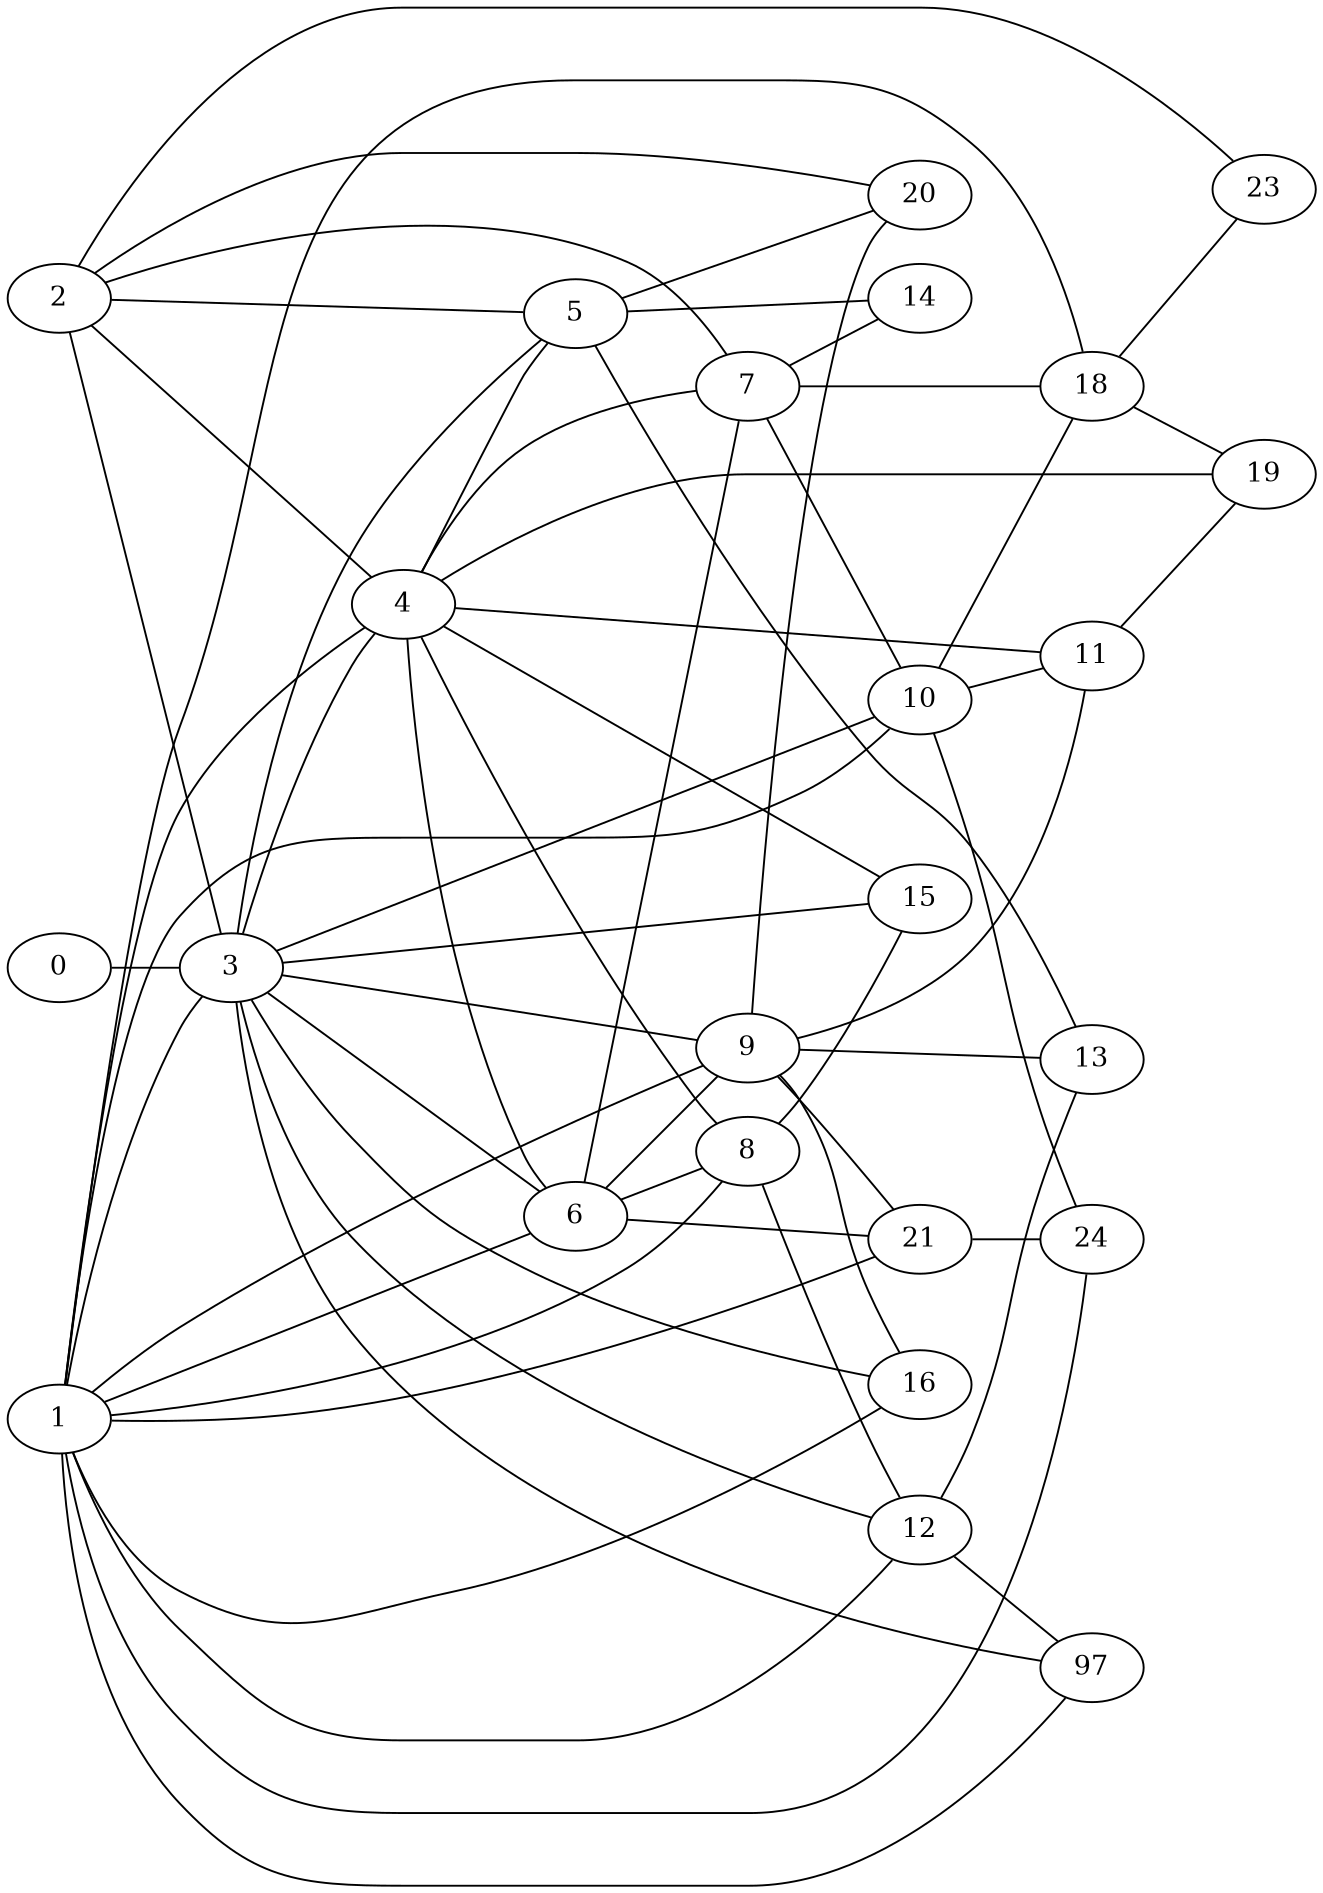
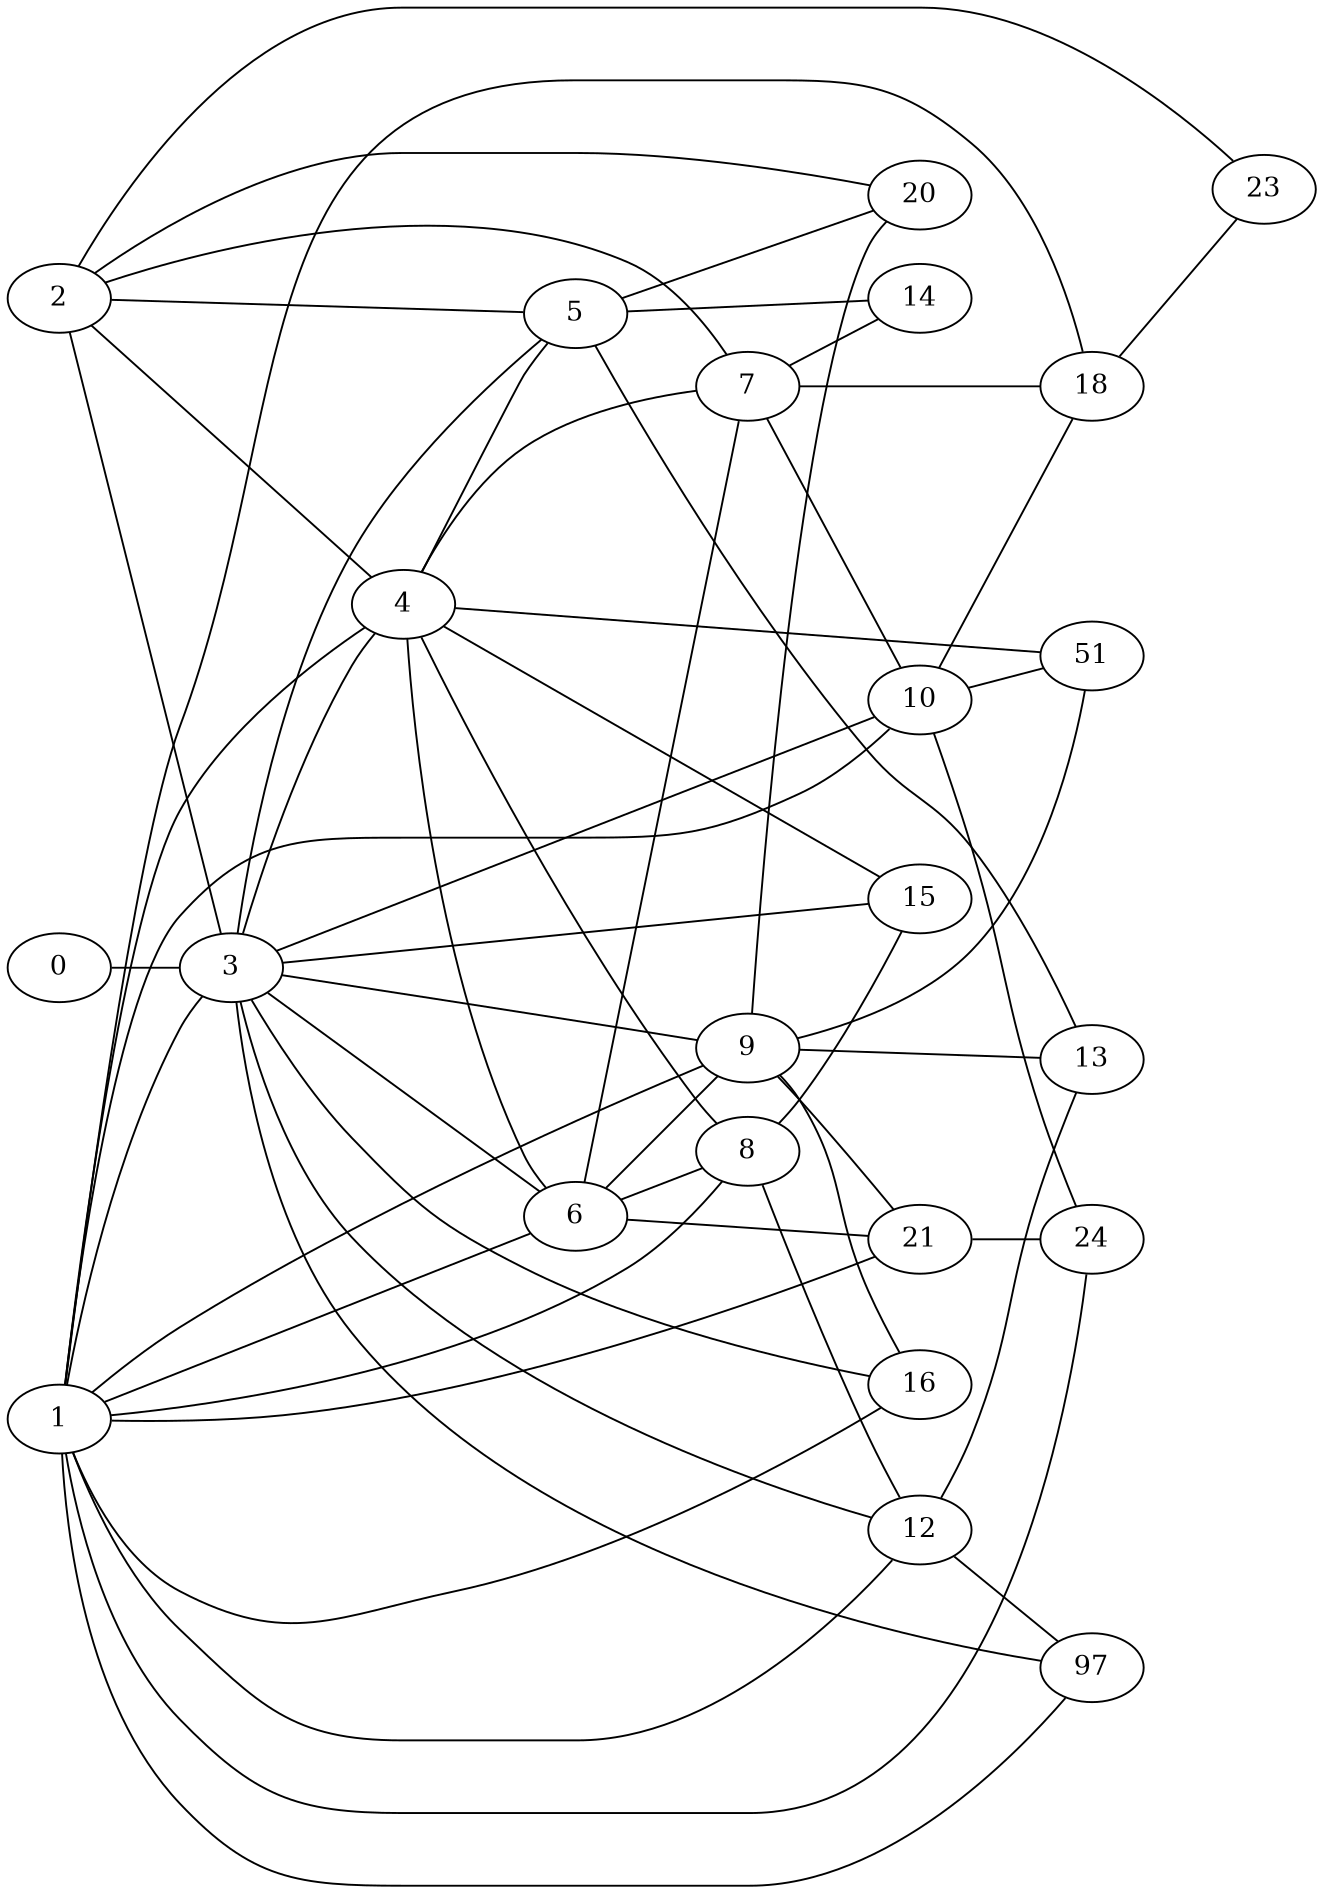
(1264, 474) -> none
(1092, 656) -> (1092, 656)
